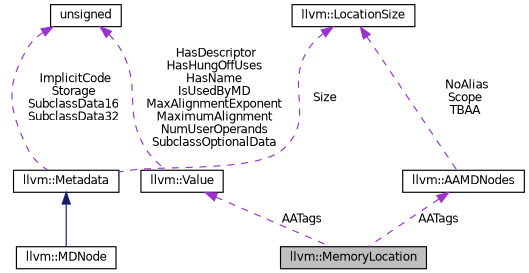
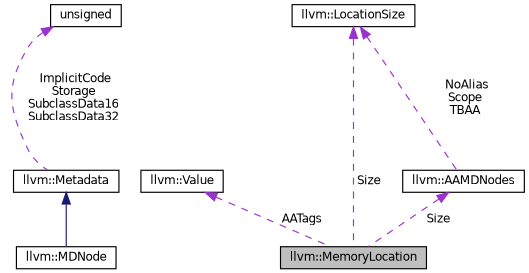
(133, 105) -> none
(266, 158) -> (353, 143)
(437, 220) -> (437, 220)
